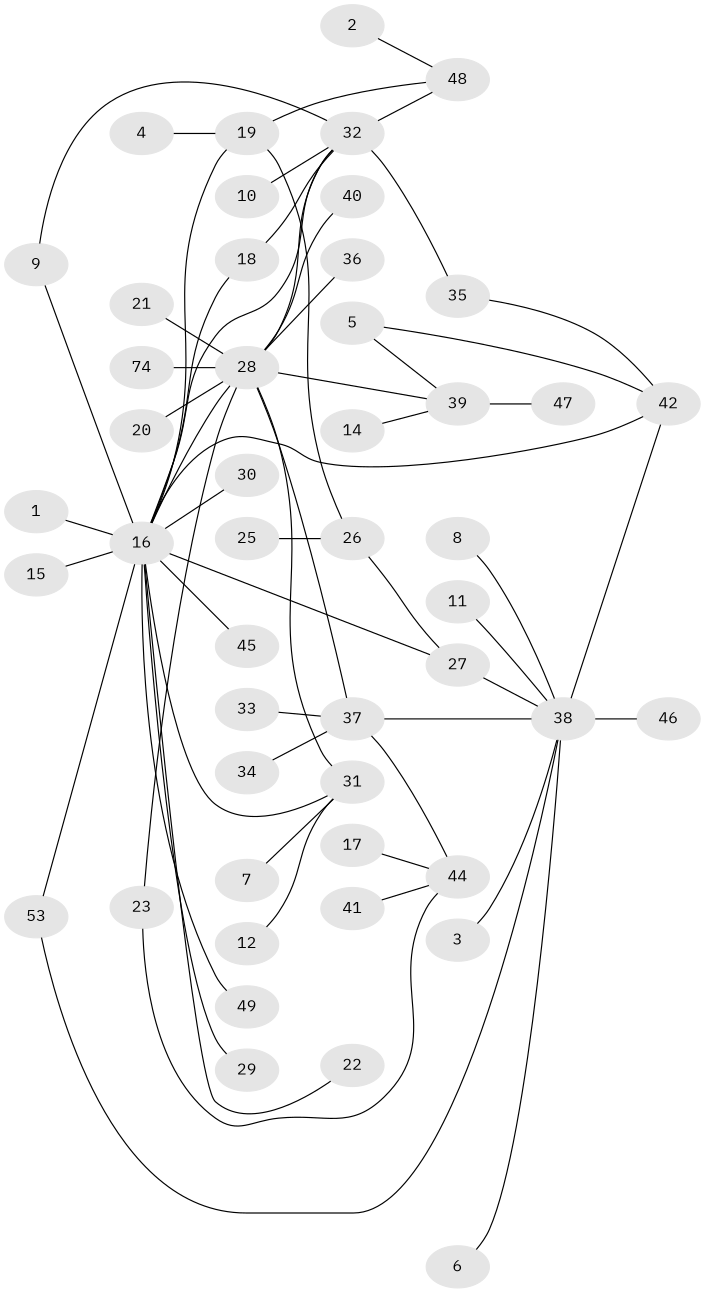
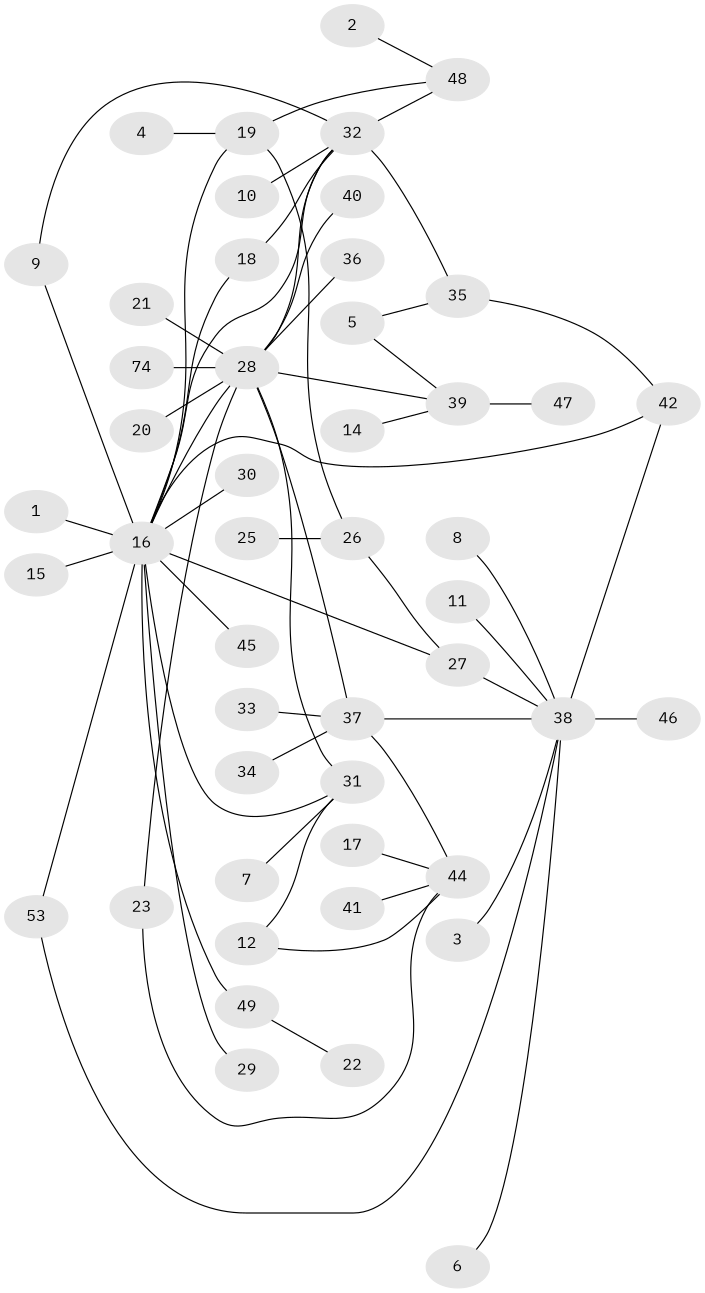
(515, 351) -> (405, 310)
none -> (367, 945)
(193, 996) -> (300, 1036)
